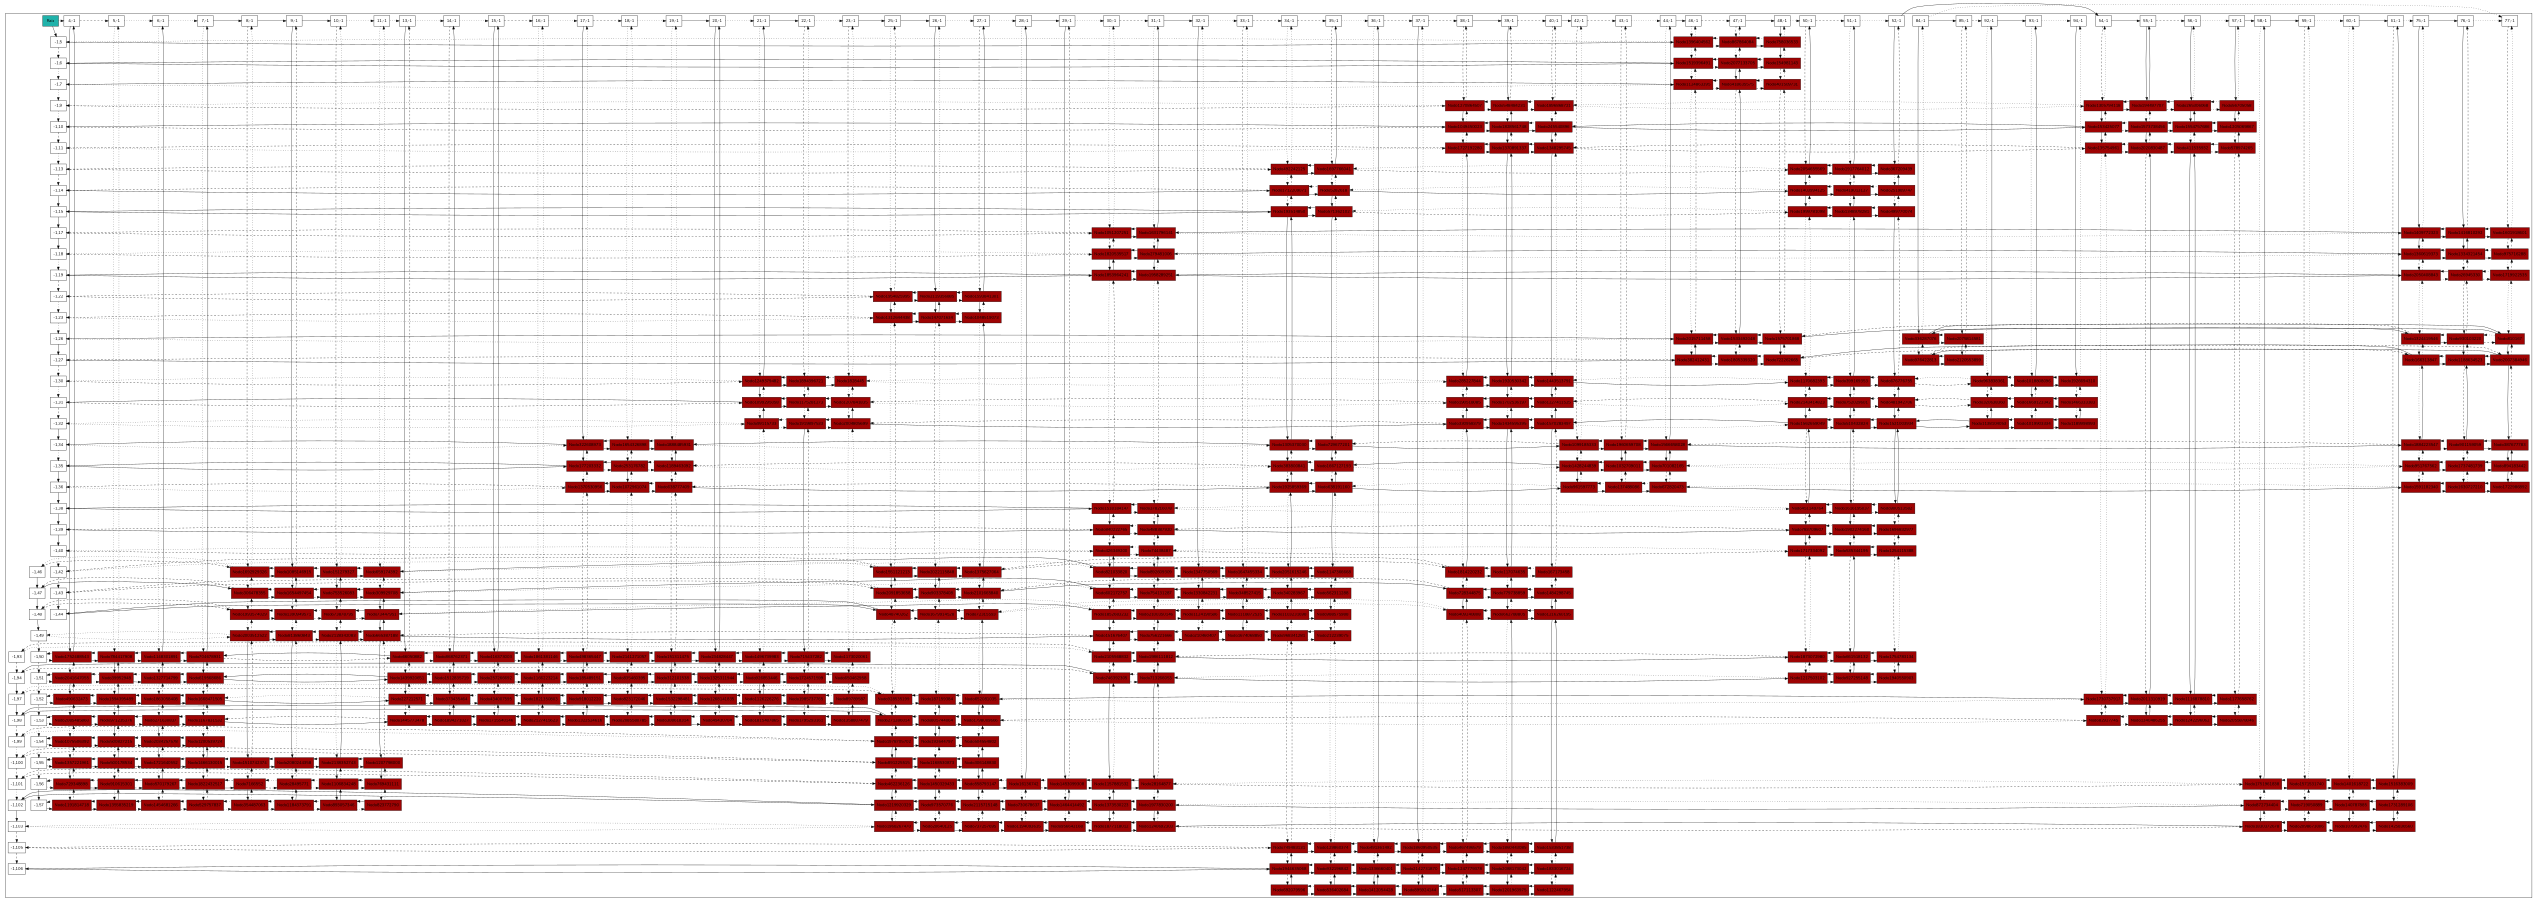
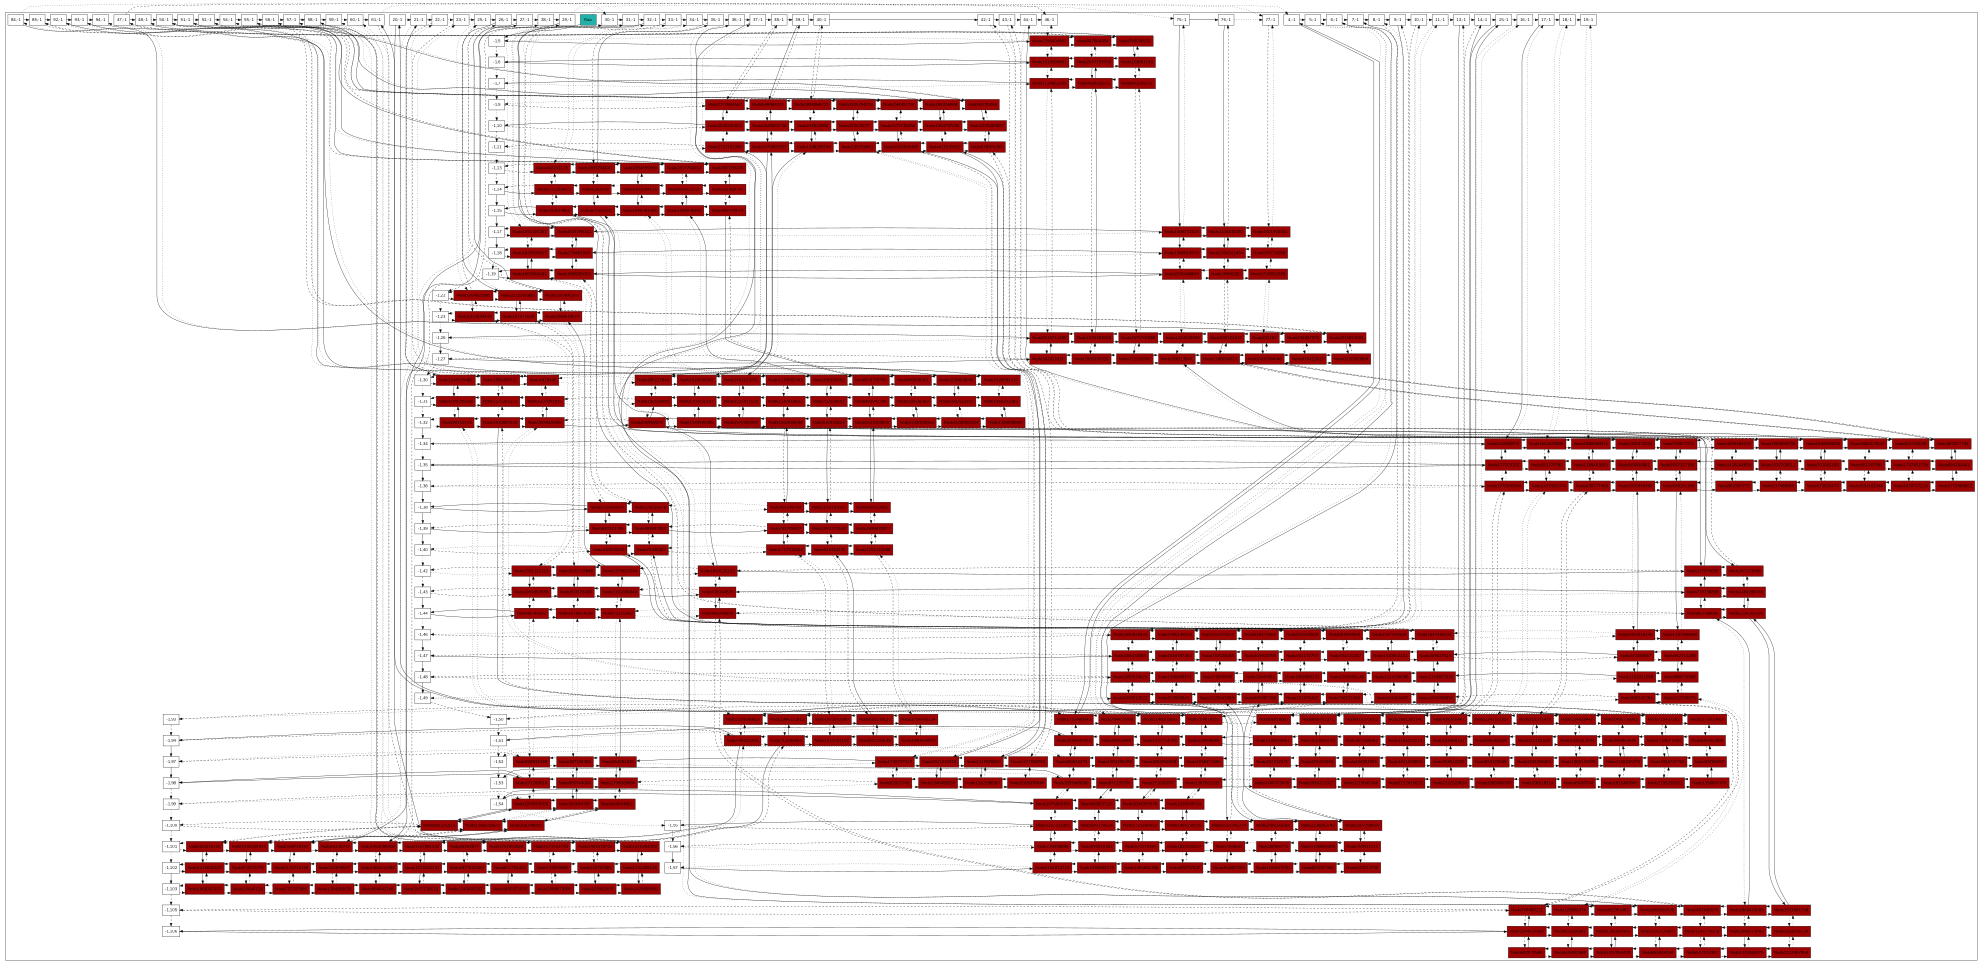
(694, 21) -> none
(1714, 21) -> (584, 3)
none -> (423, 623)
